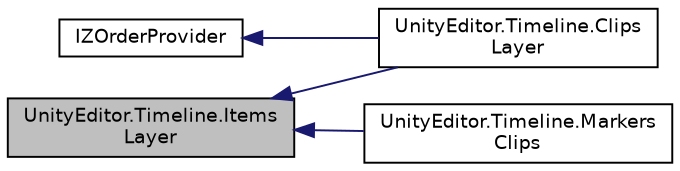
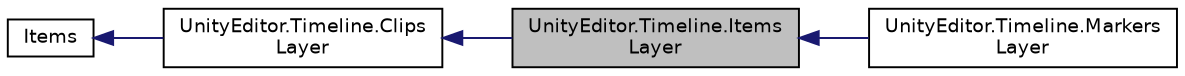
(151, 38) -> (51, 38)
(344, 80) -> (488, 38)
(518, 133) -> (1023, 38)
